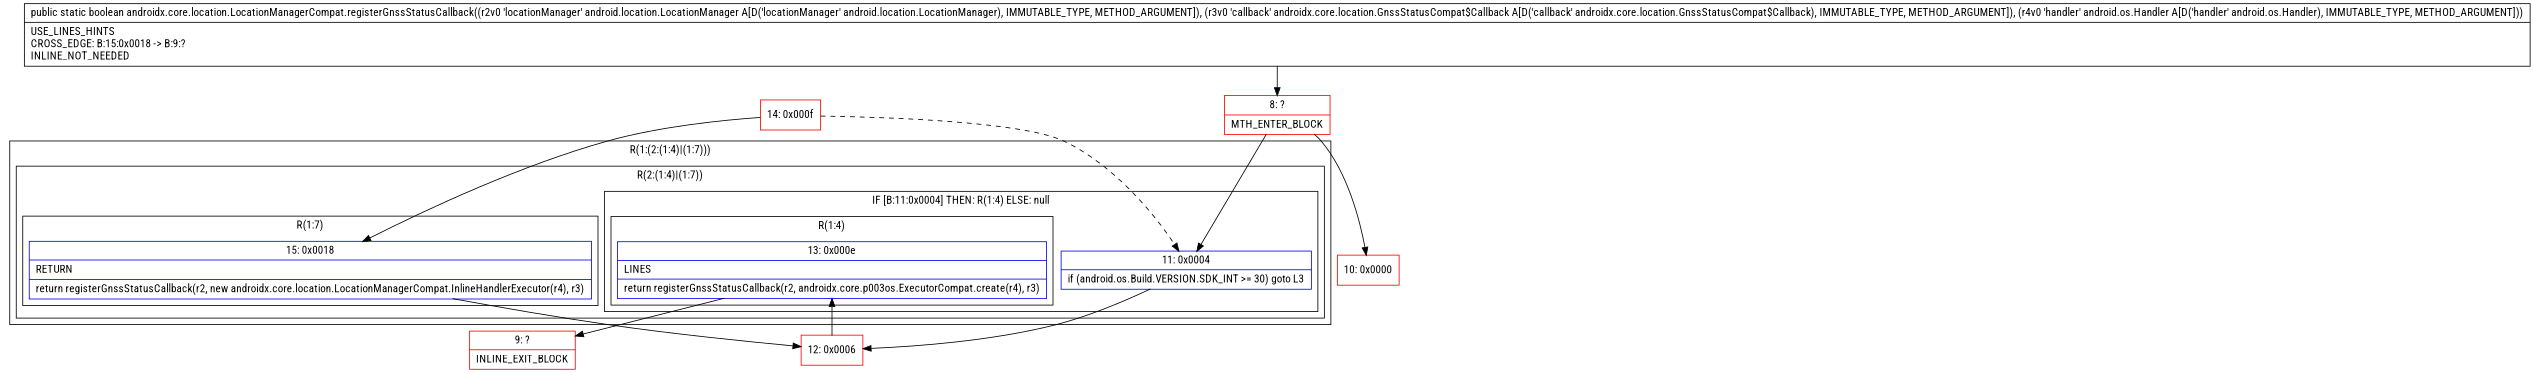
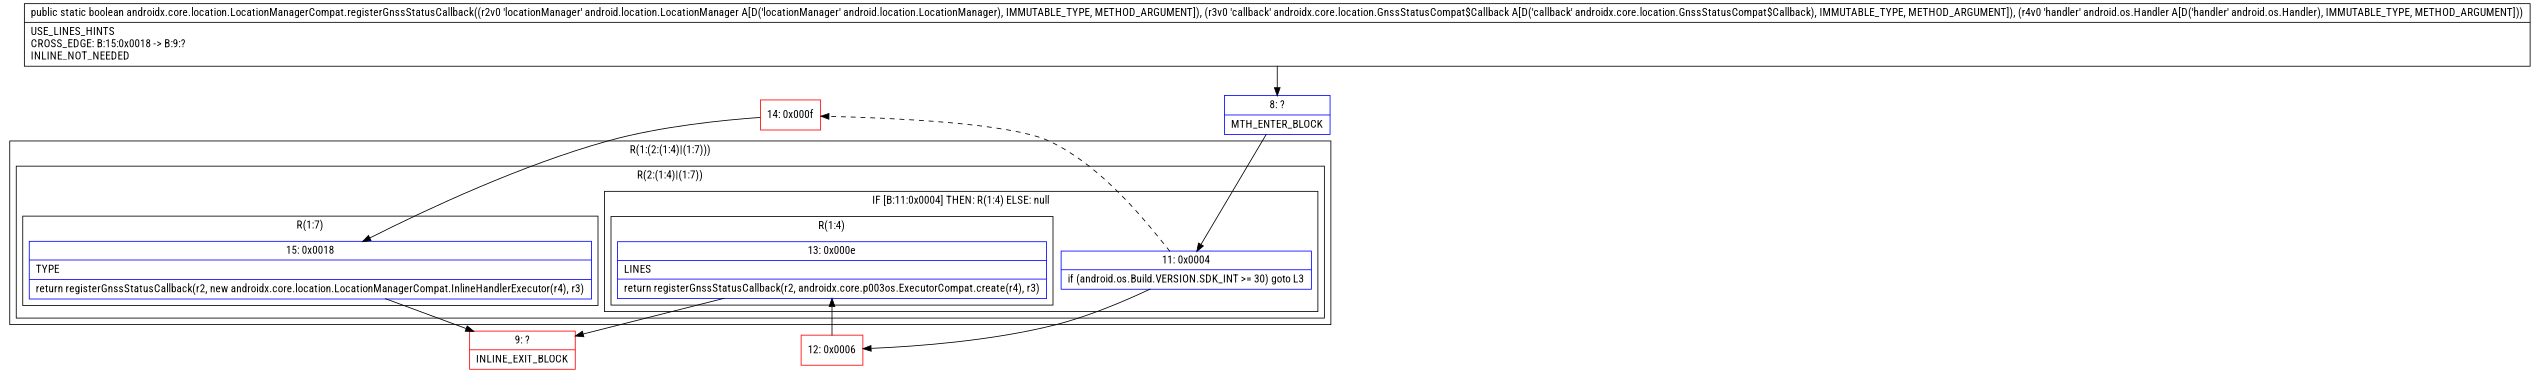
(1277, 115) -> (1277, 115)
(1019, 129) -> (1022, 133)
(54, 269) -> (48, 269)
(1368, 270) -> none
(648, 330) -> (424, 313)
